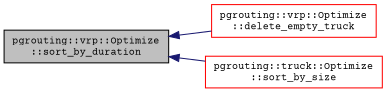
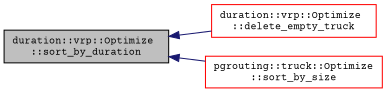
(294, 21) -> (294, 21)
(86, 47) -> (86, 47)
